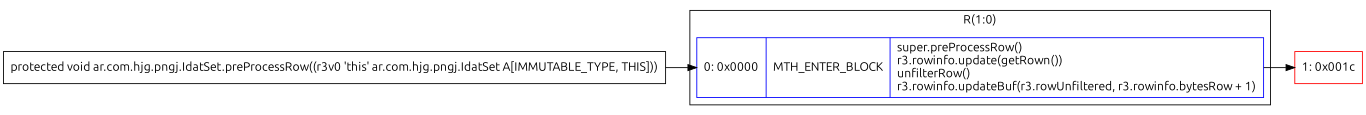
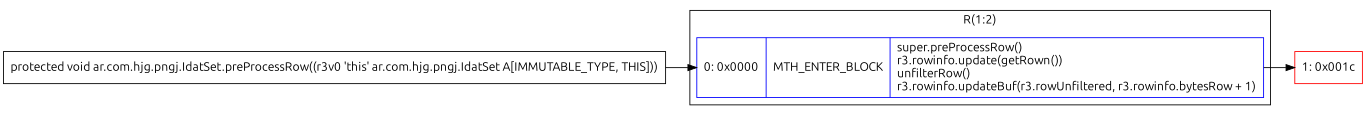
(980, 20) -> (980, 20)
